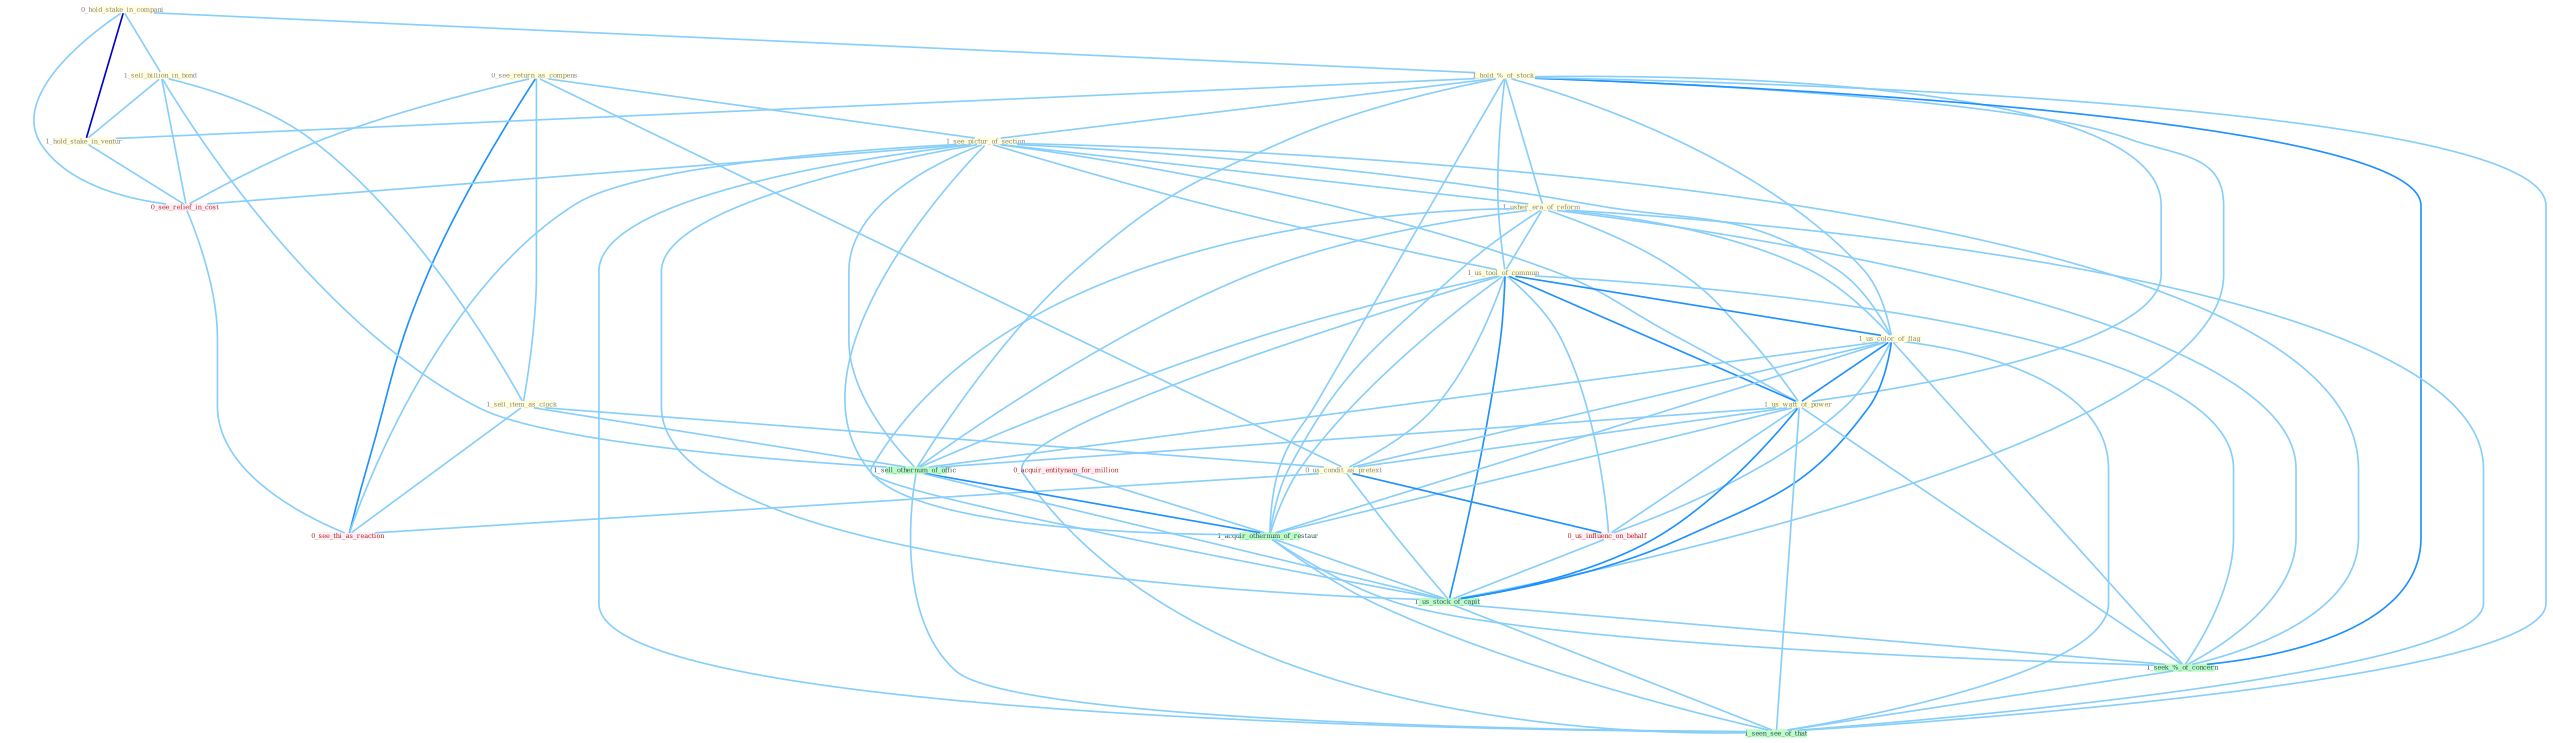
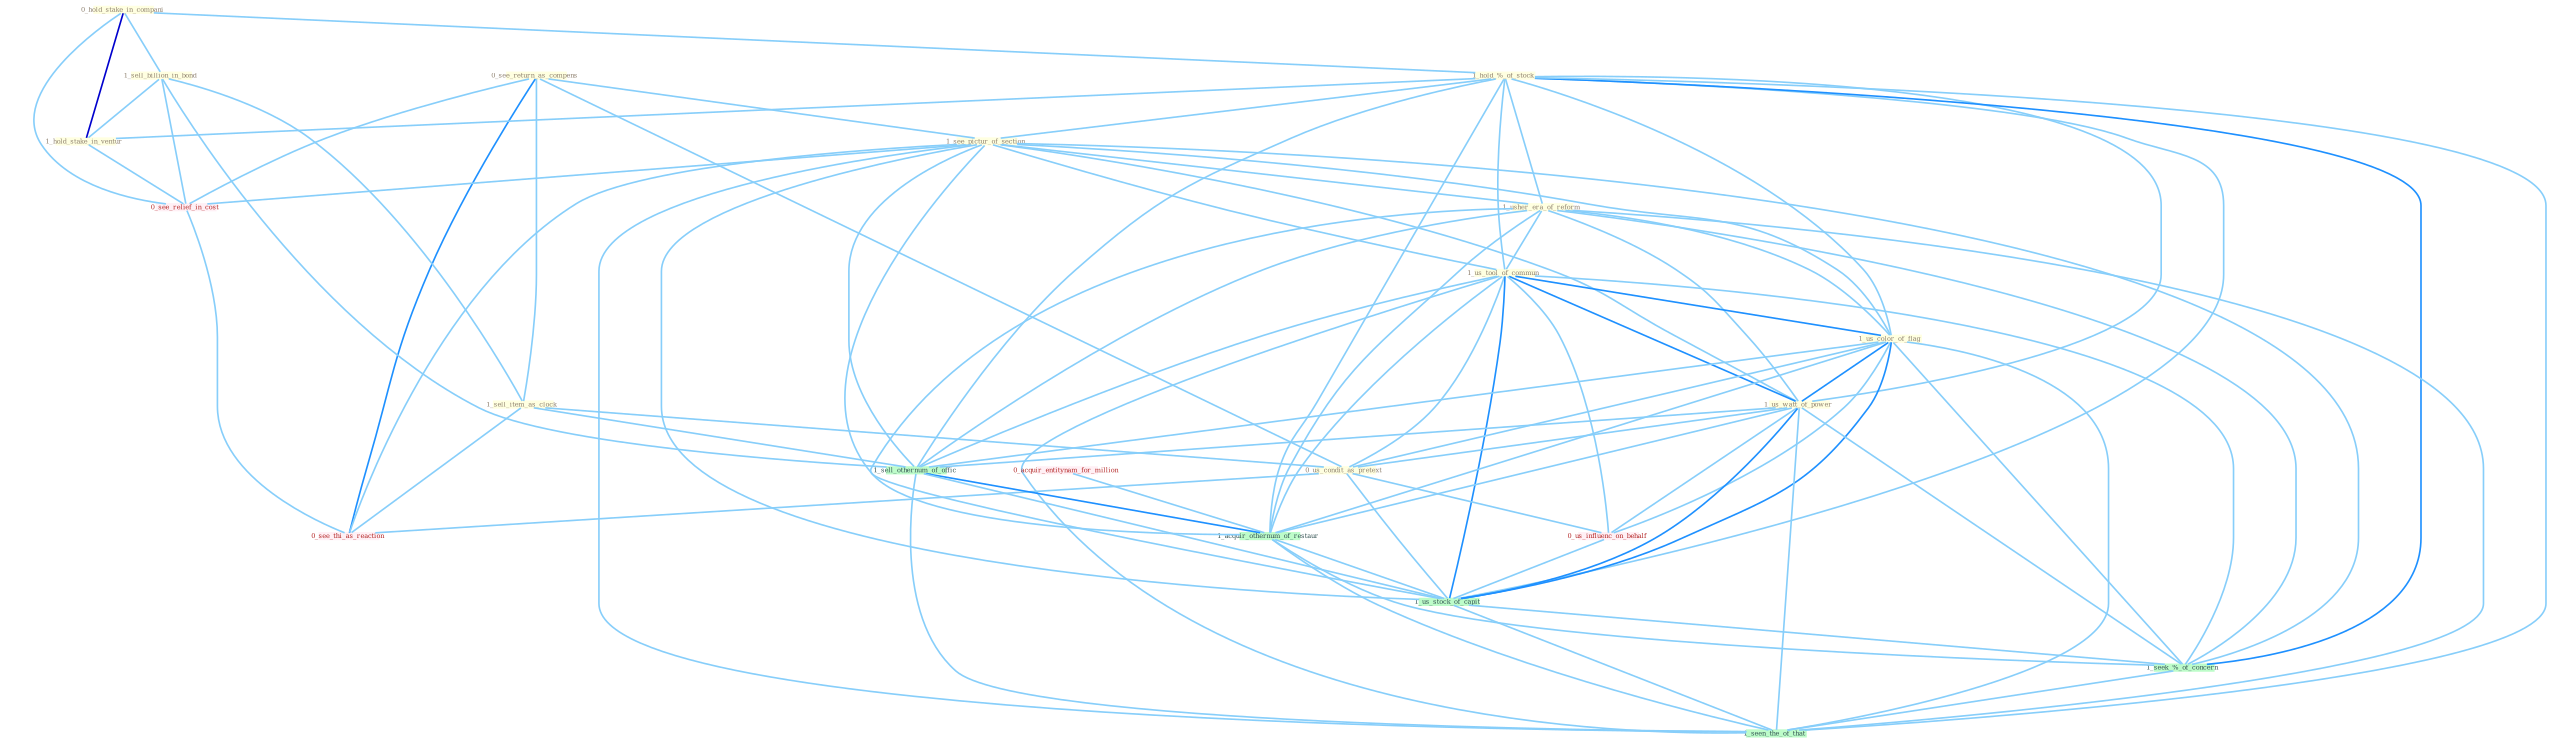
(1483, 505) -> (1483, 505)
(1776, 733) -> (1776, 733)
